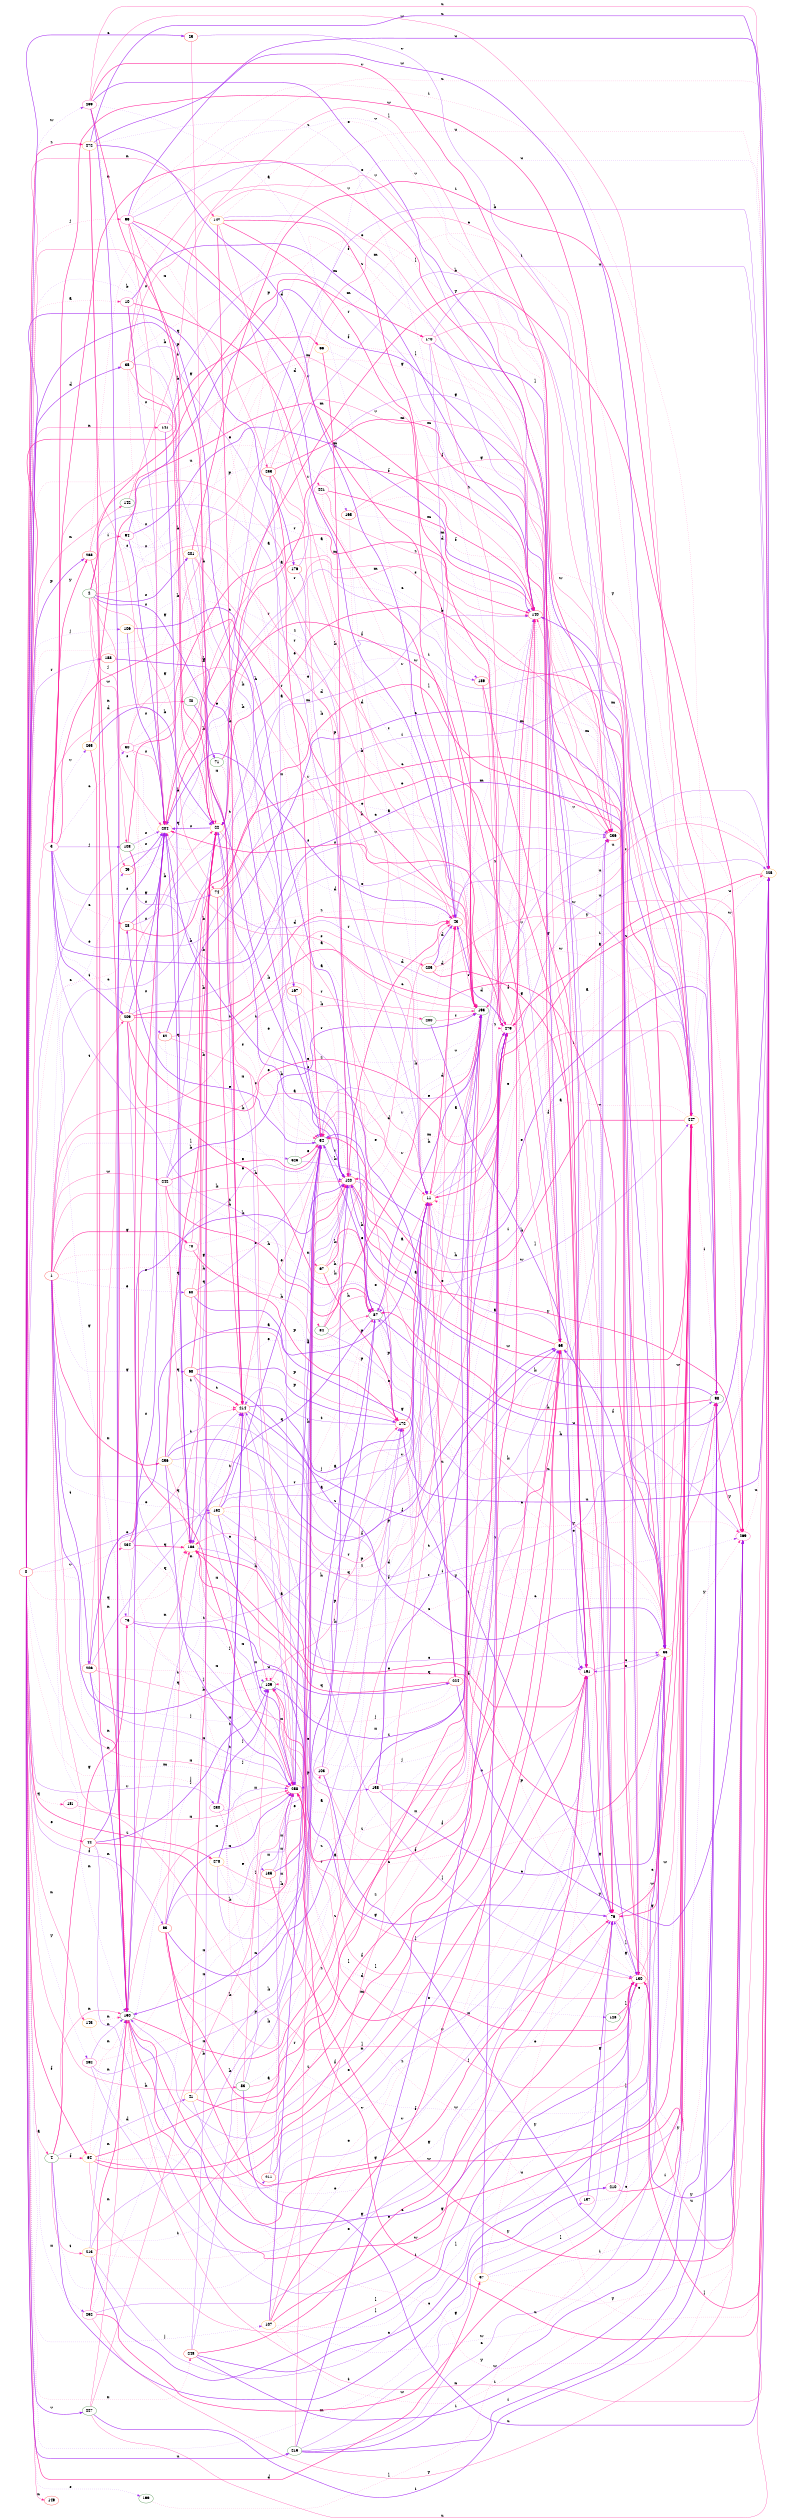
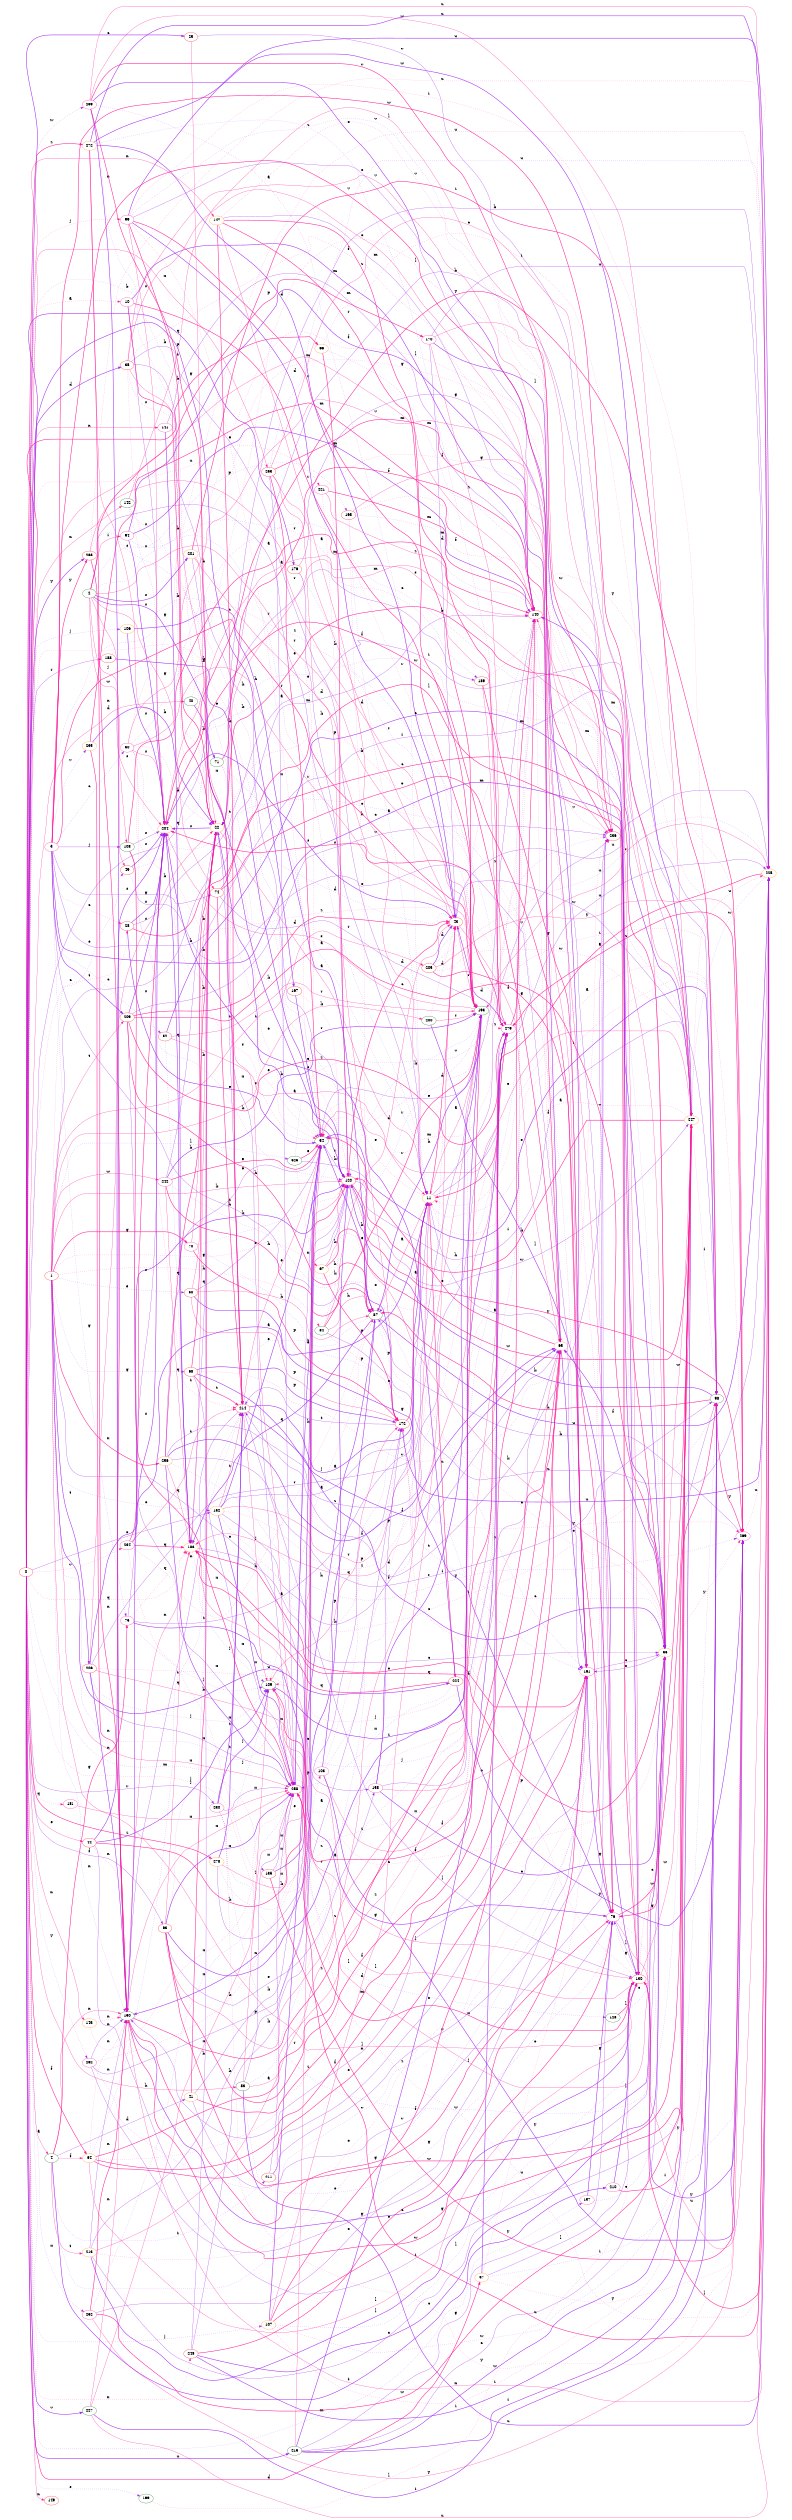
(52, 581) -> (52, 581)
(306, 1583) -> (298, 1962)
